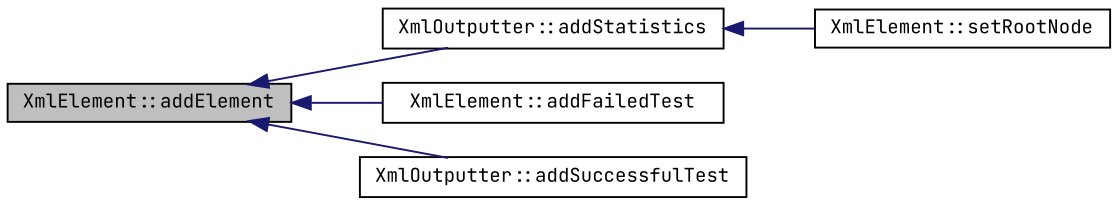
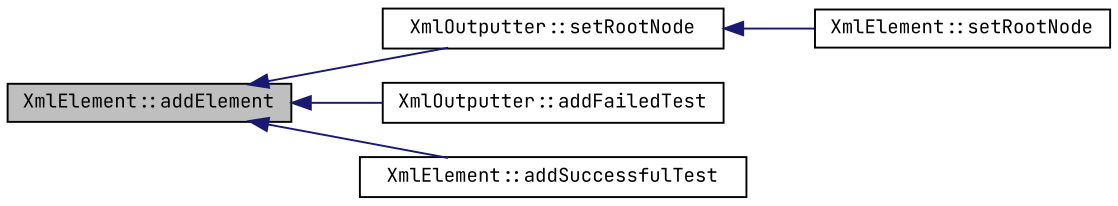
(553, 29) -> (553, 29)
(553, 103) -> (553, 103)
(553, 177) -> (553, 177)
